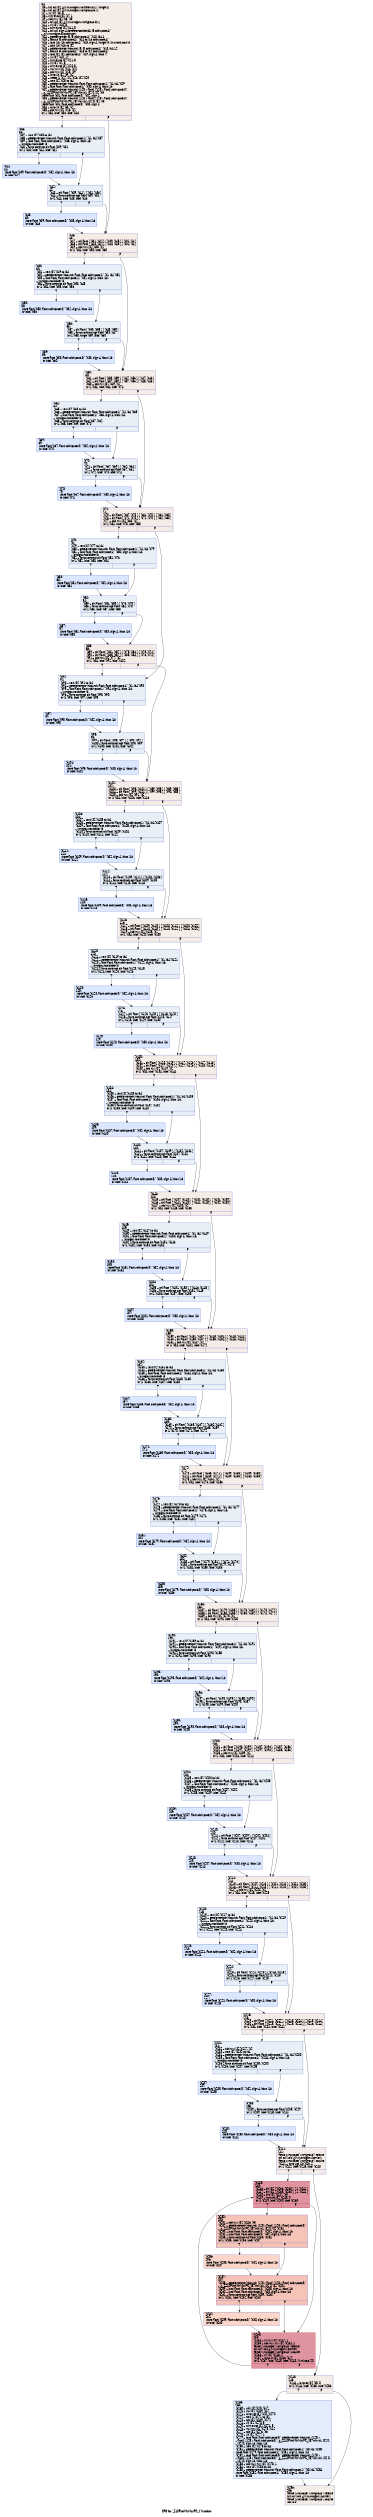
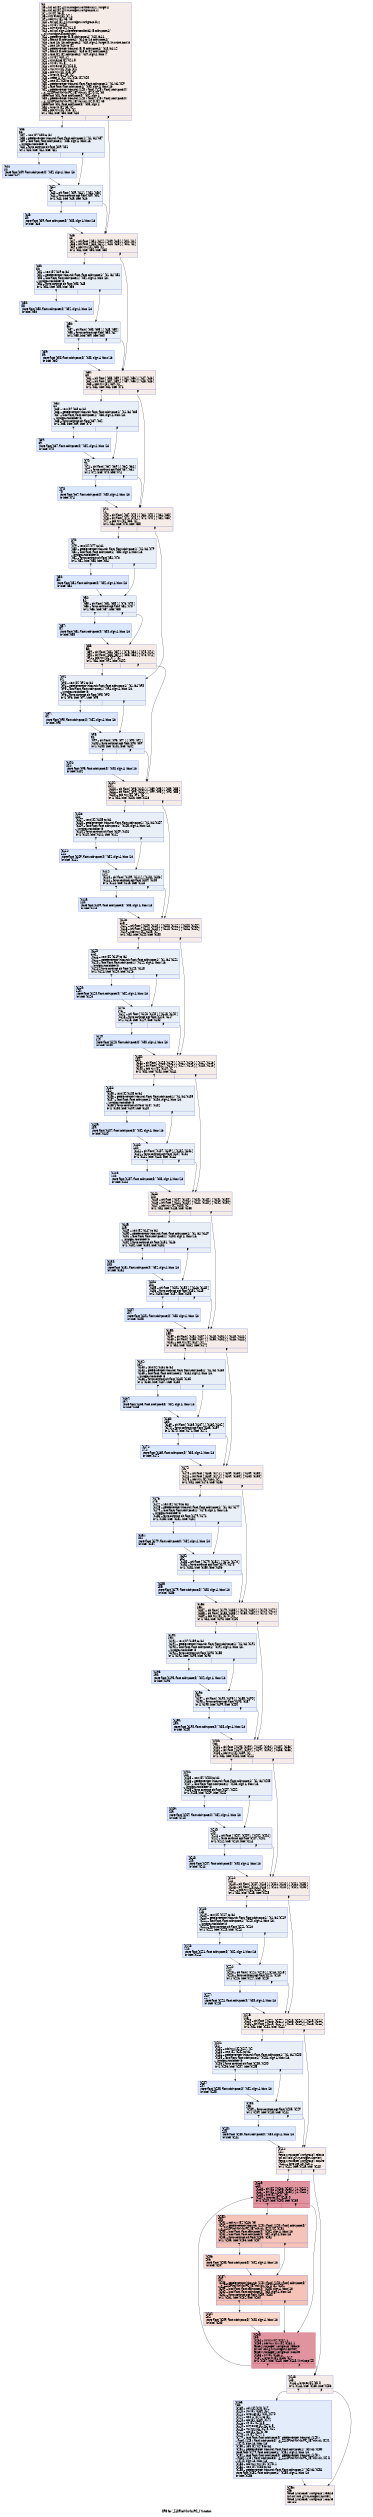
(86, 336) -> (86, 336)
